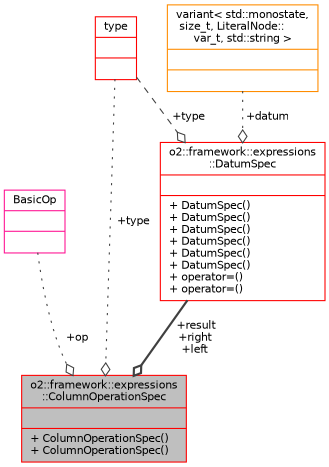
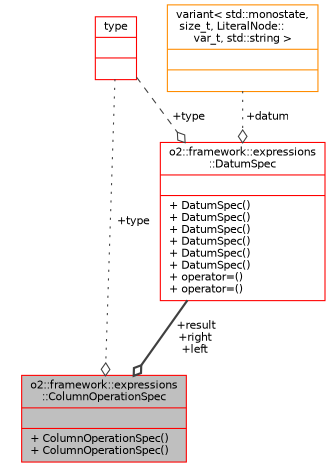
(35, 222) -> none
